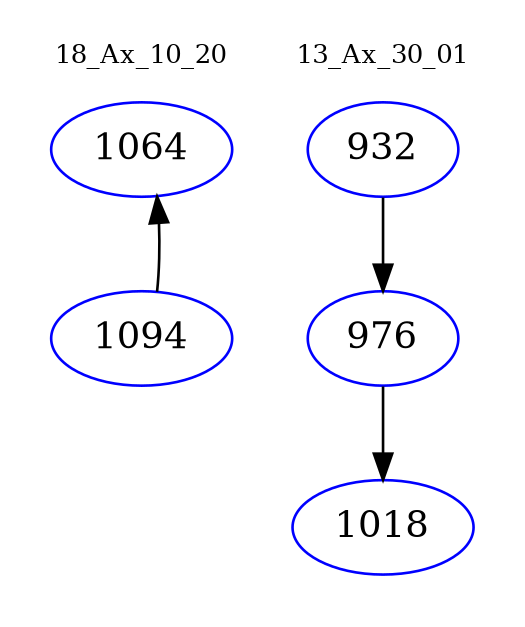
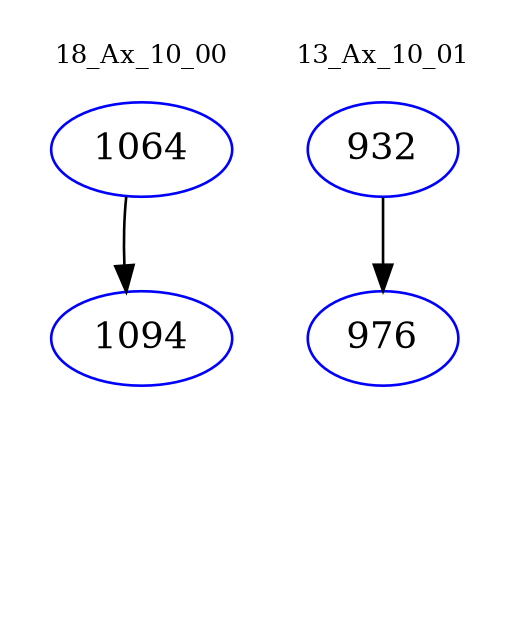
(142, 56) -> (142, 56)
(383, 56) -> (383, 56)
(159, 258) -> (124, 231)
(383, 527) -> none
